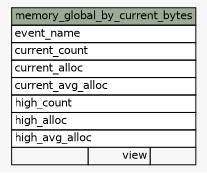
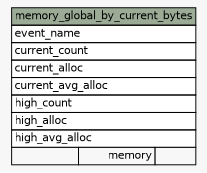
(135, 156) -> (130, 156)
